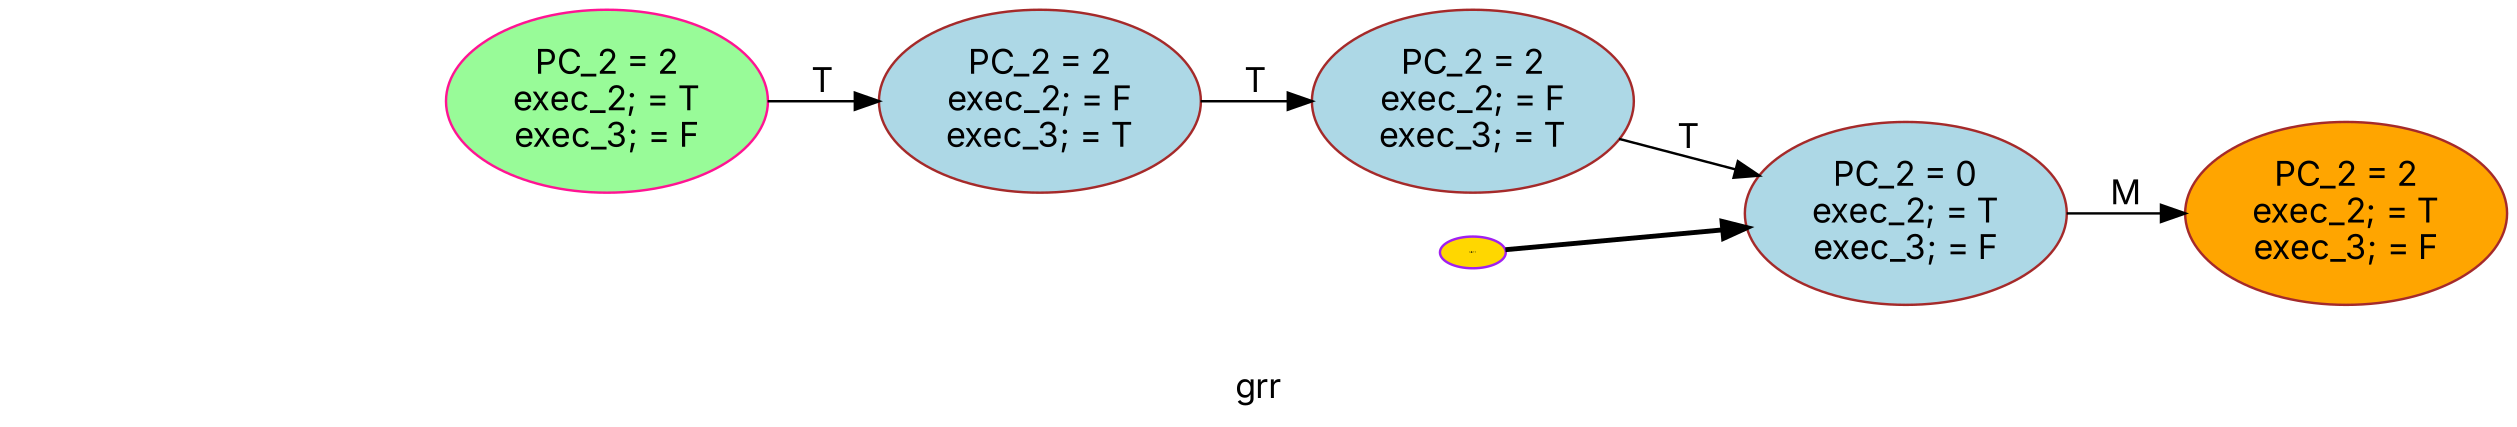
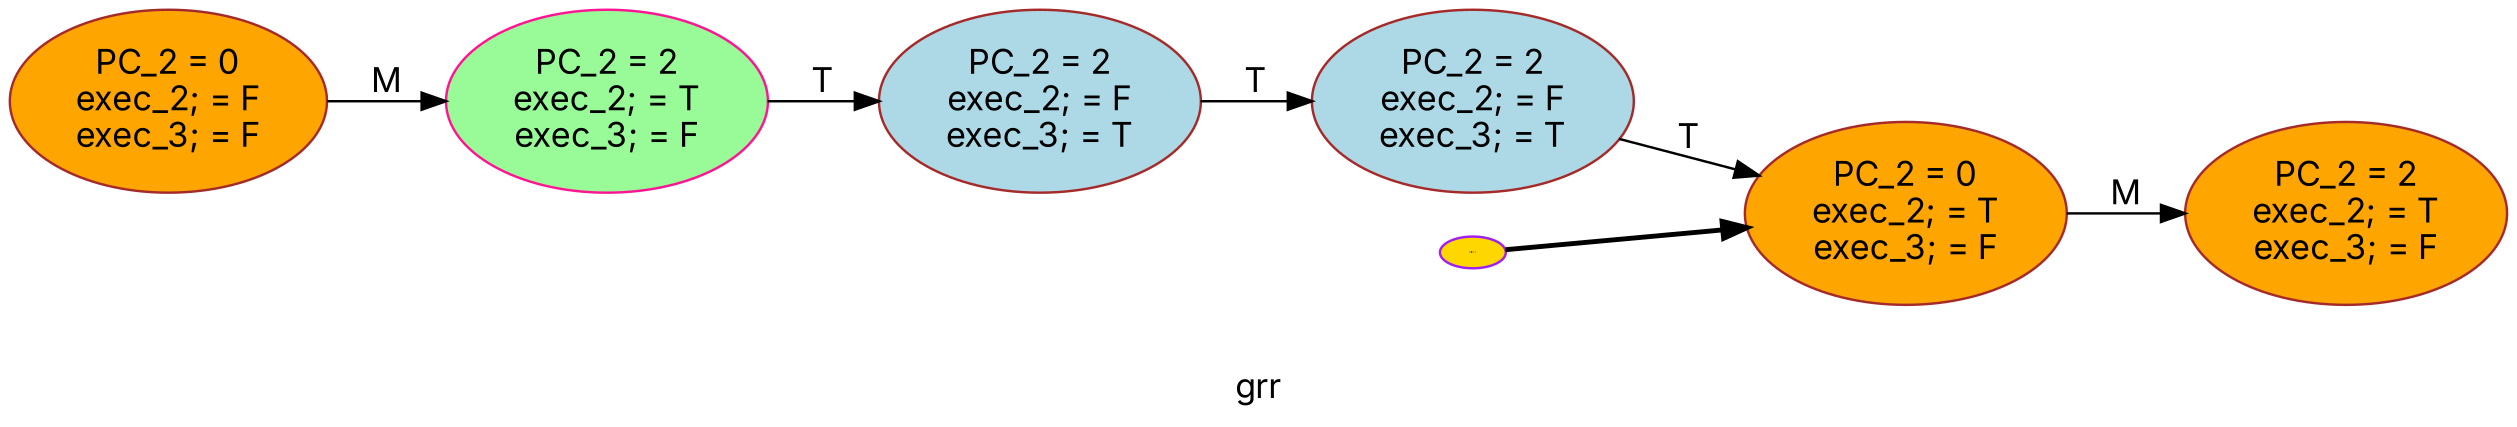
none -> (168, 101)
(1906, 213) -> (1906, 213)
